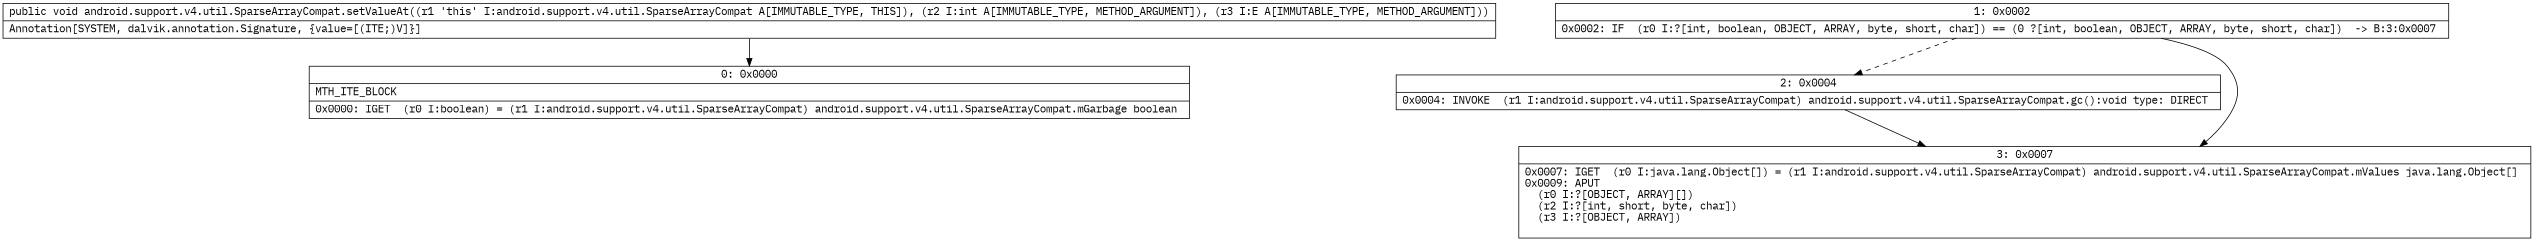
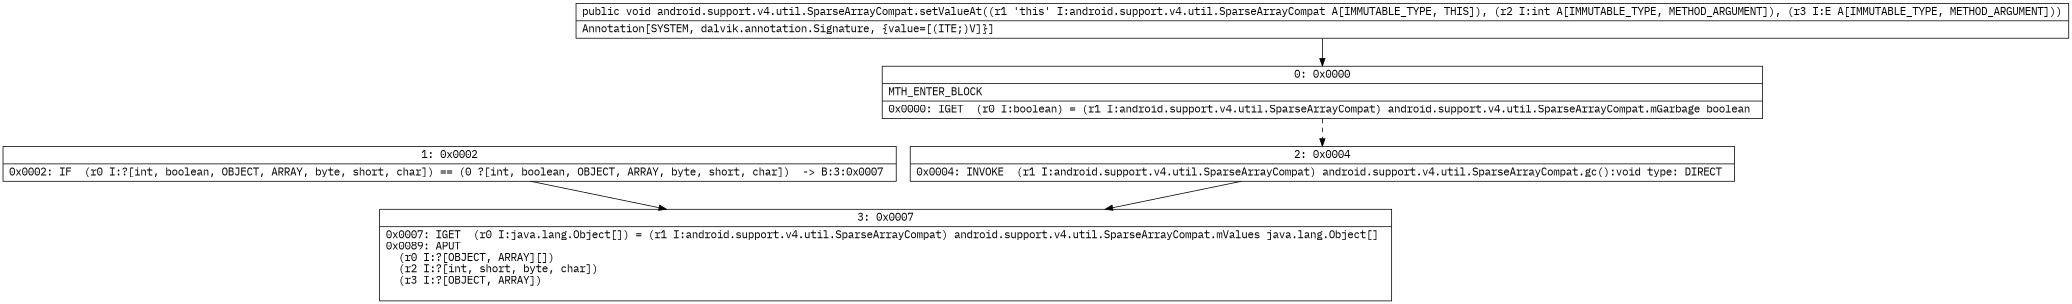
(1909, 55) -> (1322, 129)
(356, 92) -> (935, 92)
(1569, 184) -> (430, 246)
